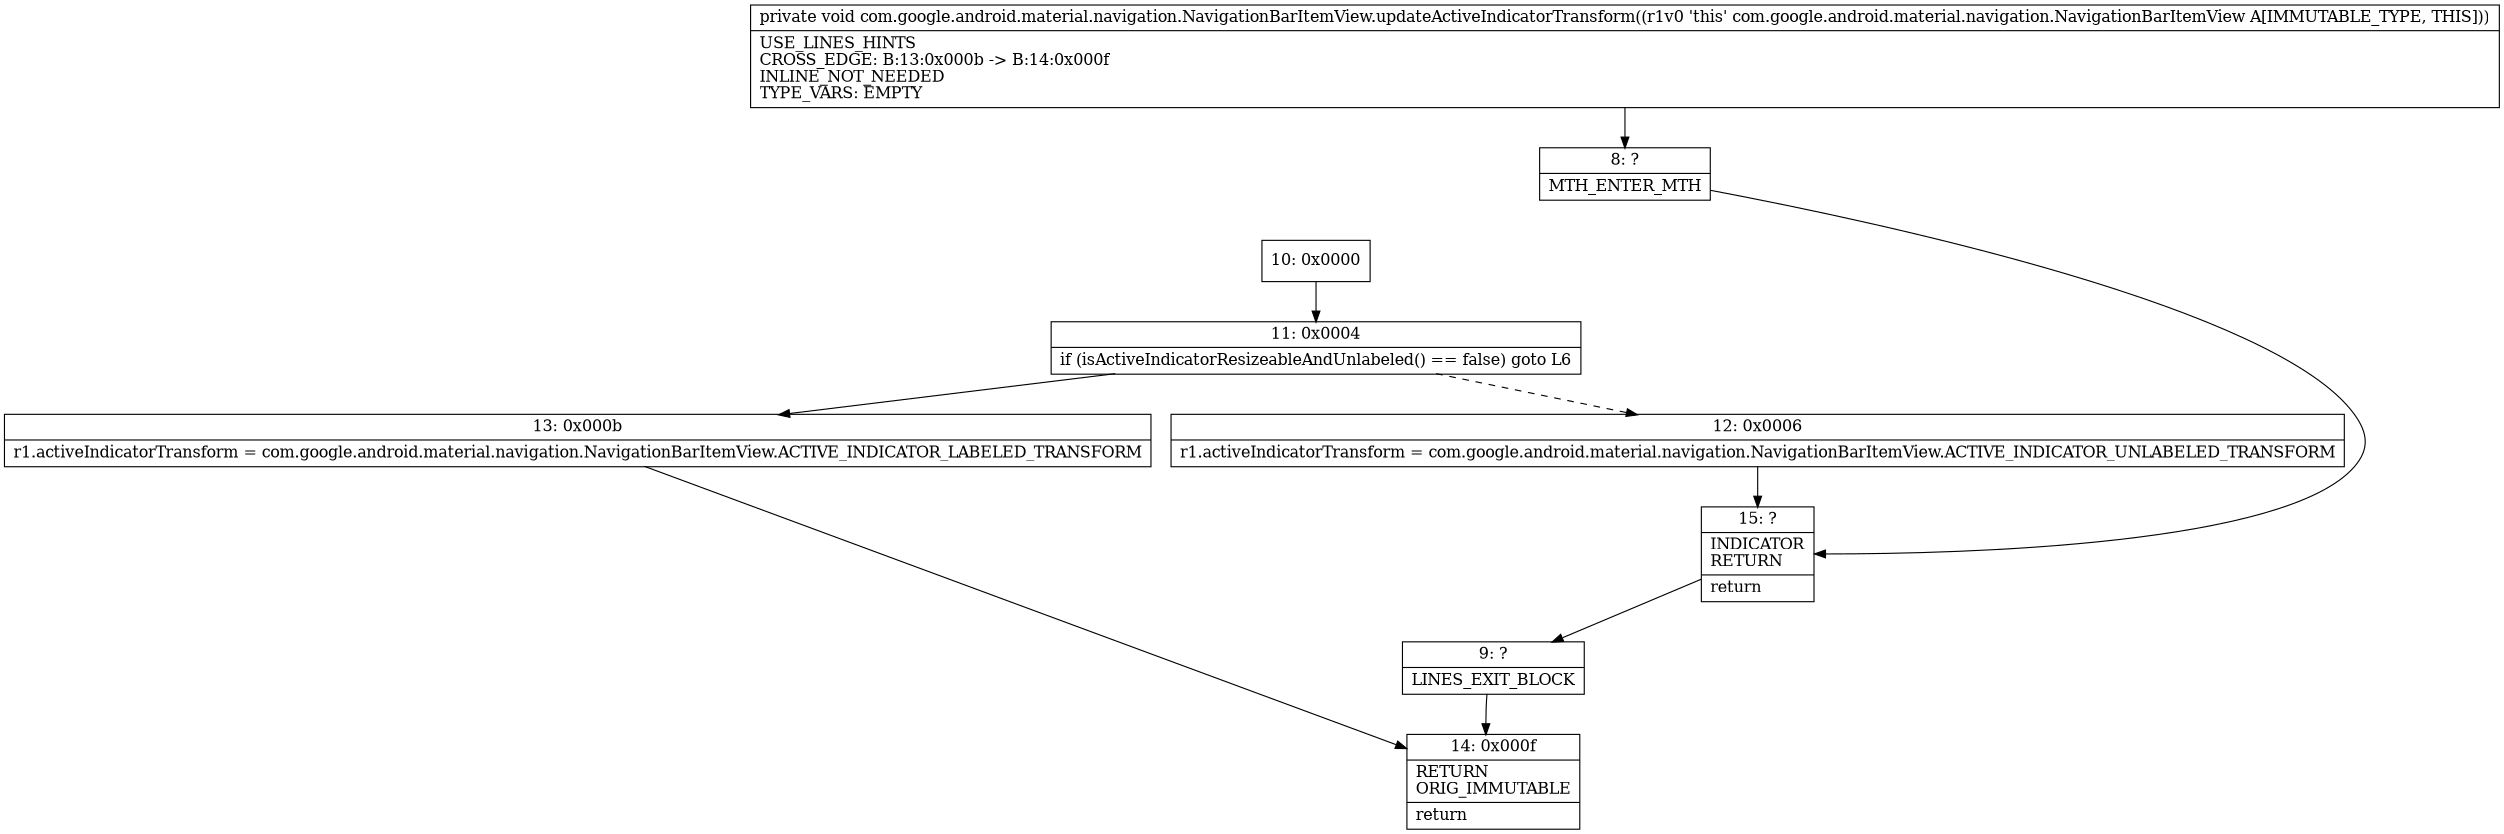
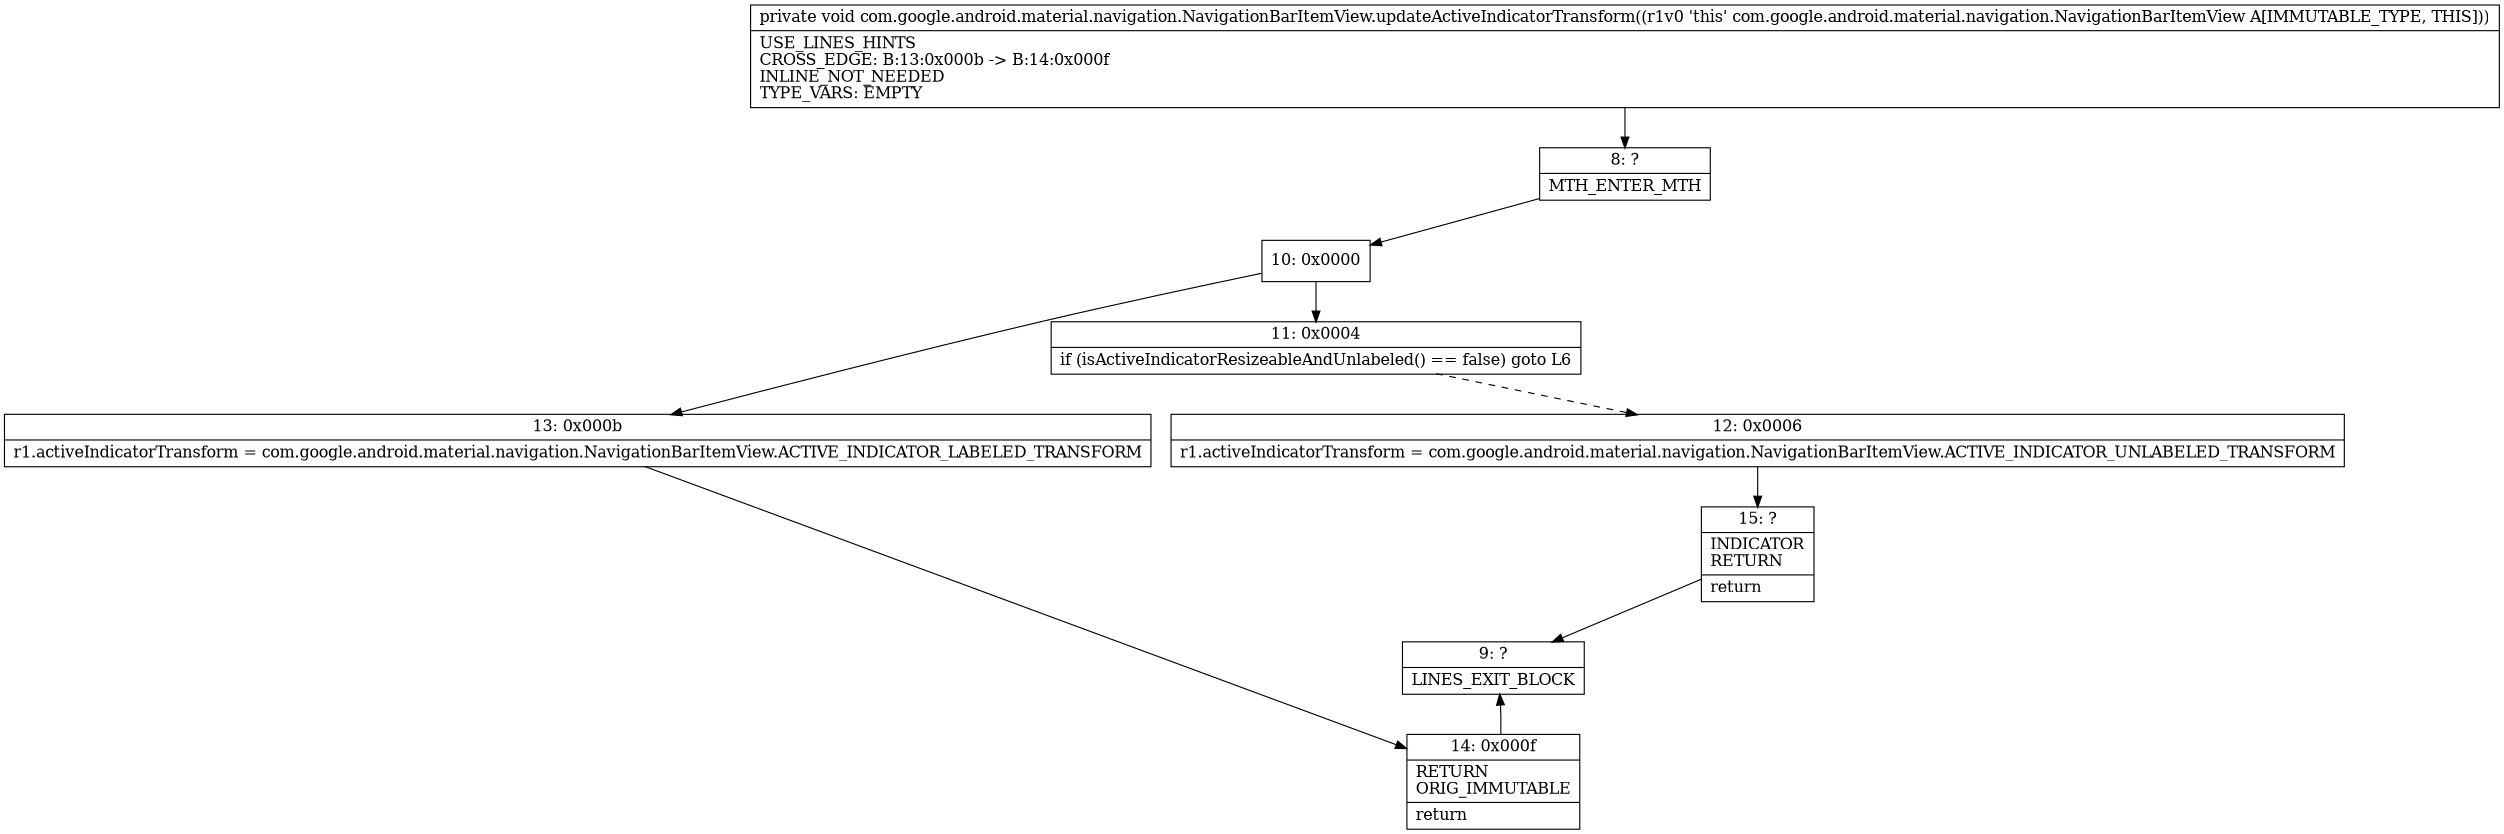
(2322, 385) -> (1460, 220)
(952, 394) -> (971, 339)
(1486, 709) -> (1501, 720)
